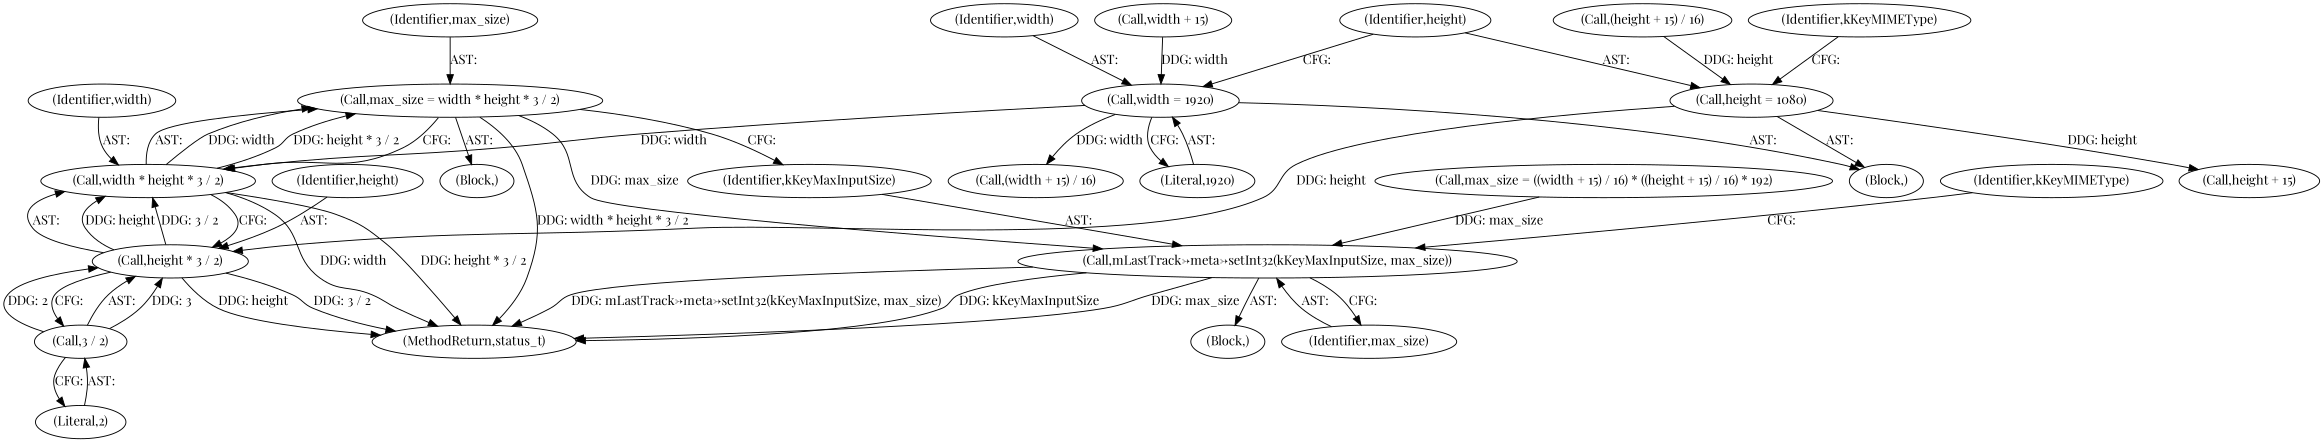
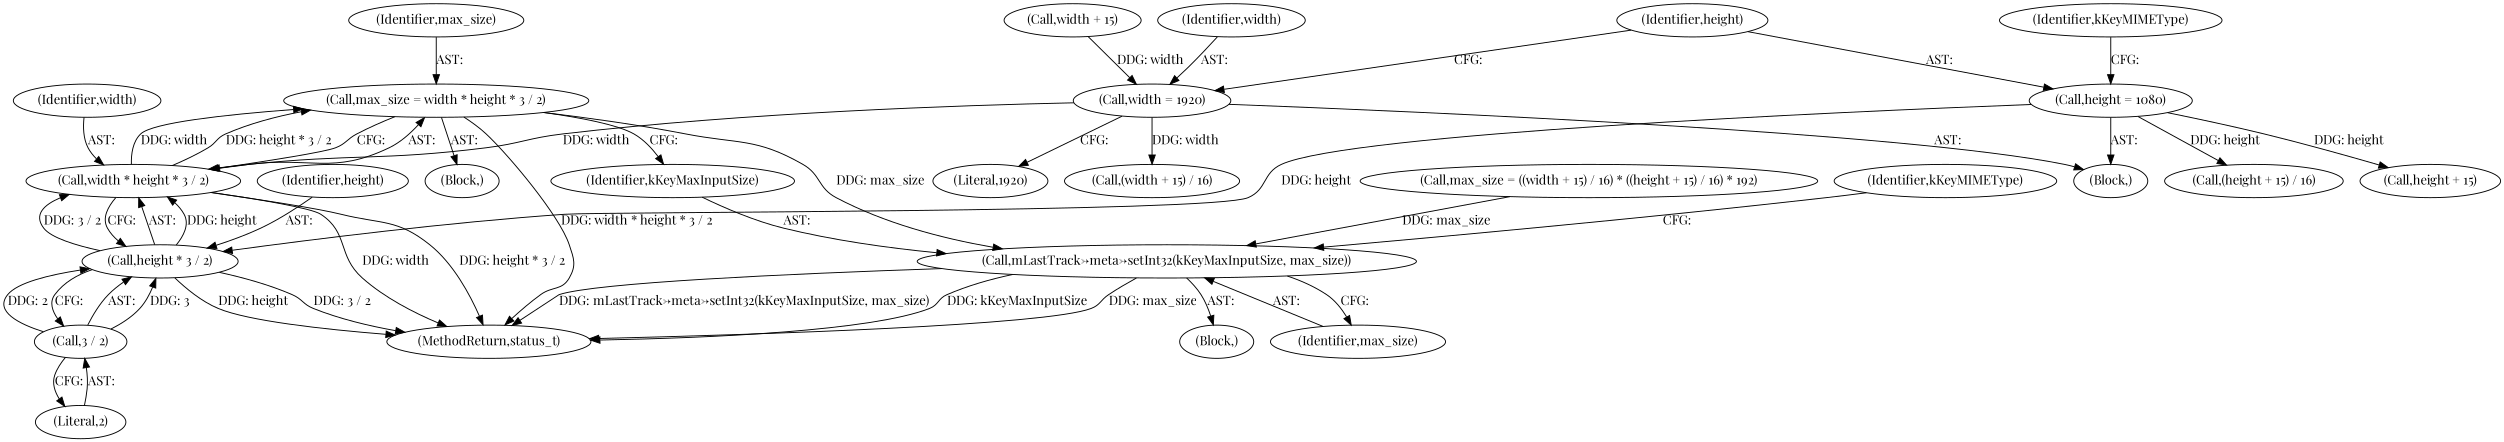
(1693, 58) -> (2178, 139)
(1187, 144) -> none
